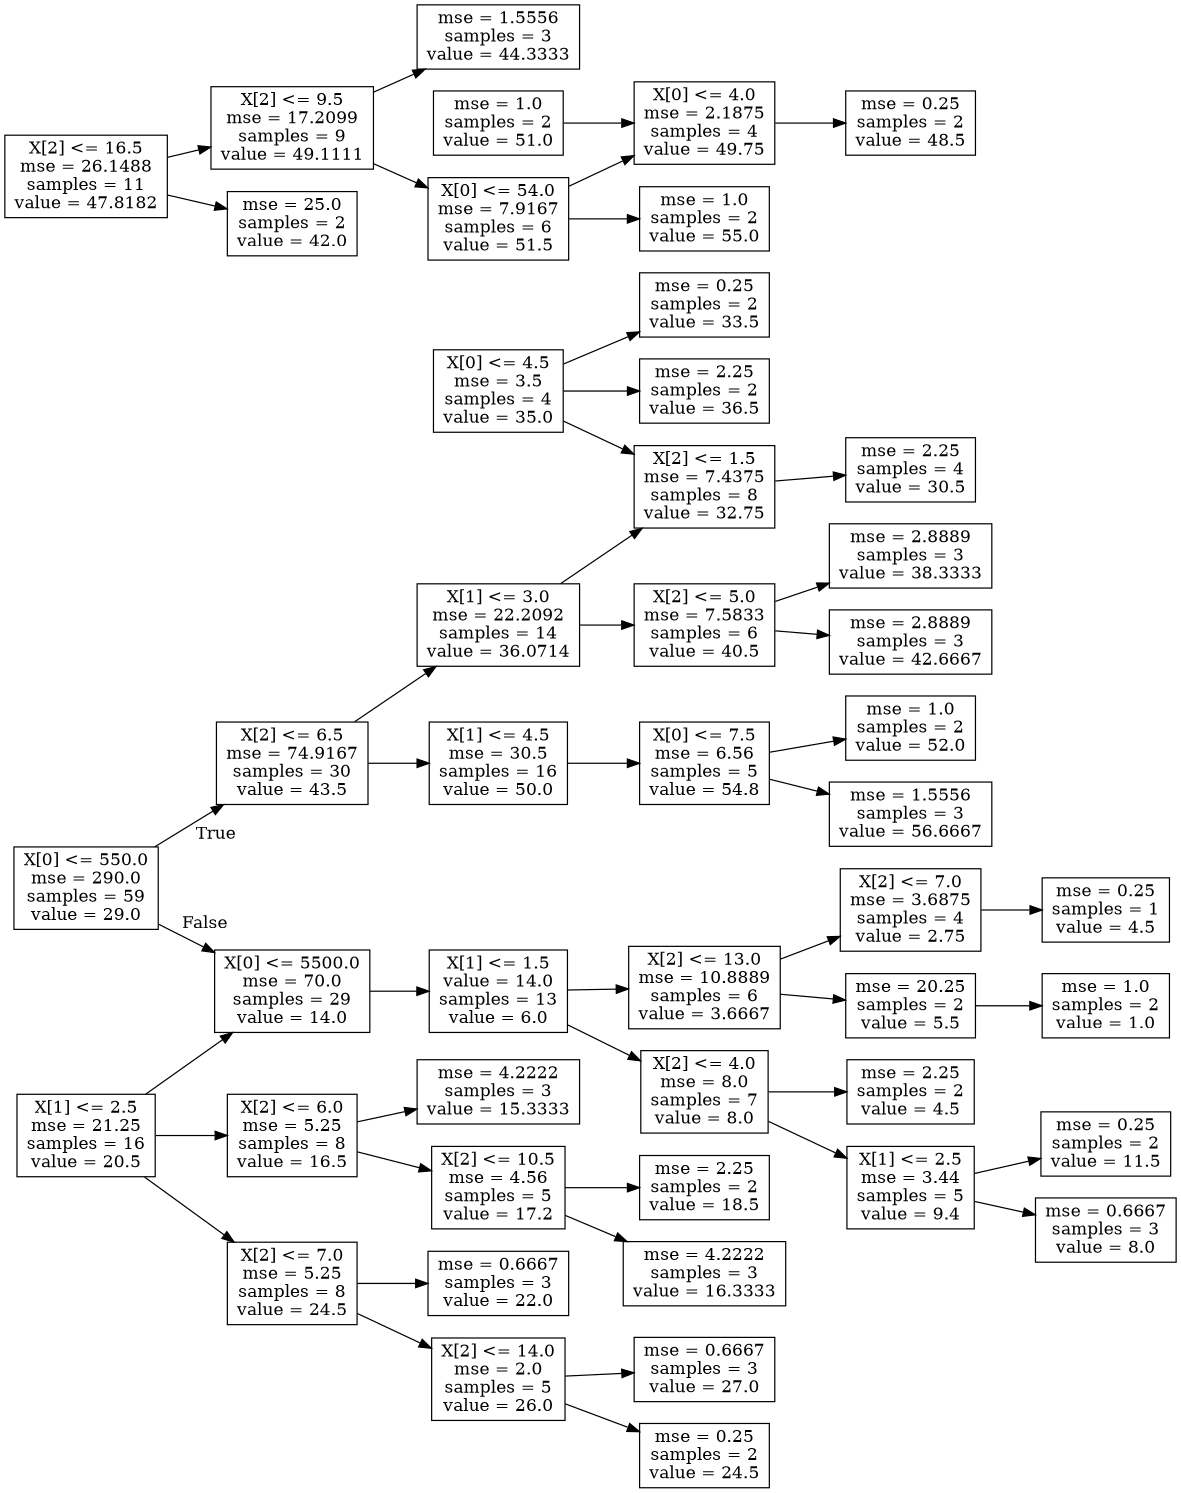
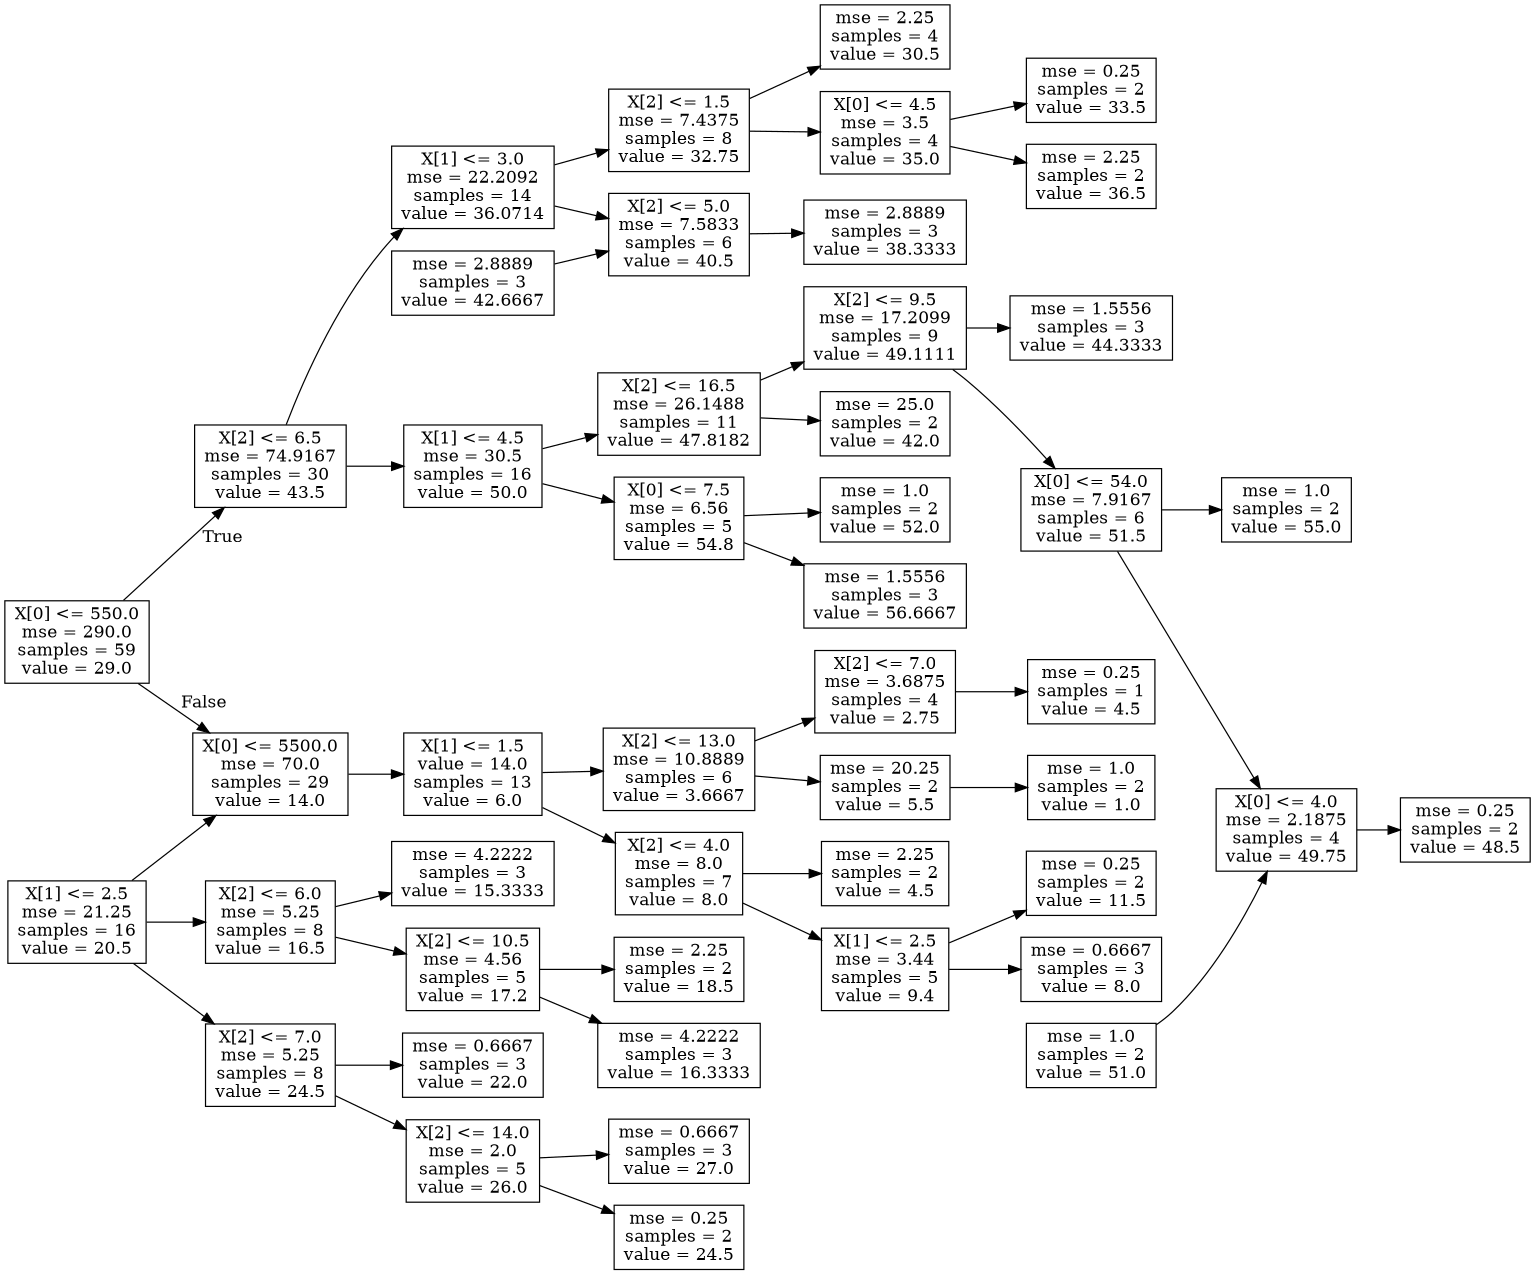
(593, 435) -> (779, 132)
none -> (564, 443)
(796, 633) -> (576, 259)
